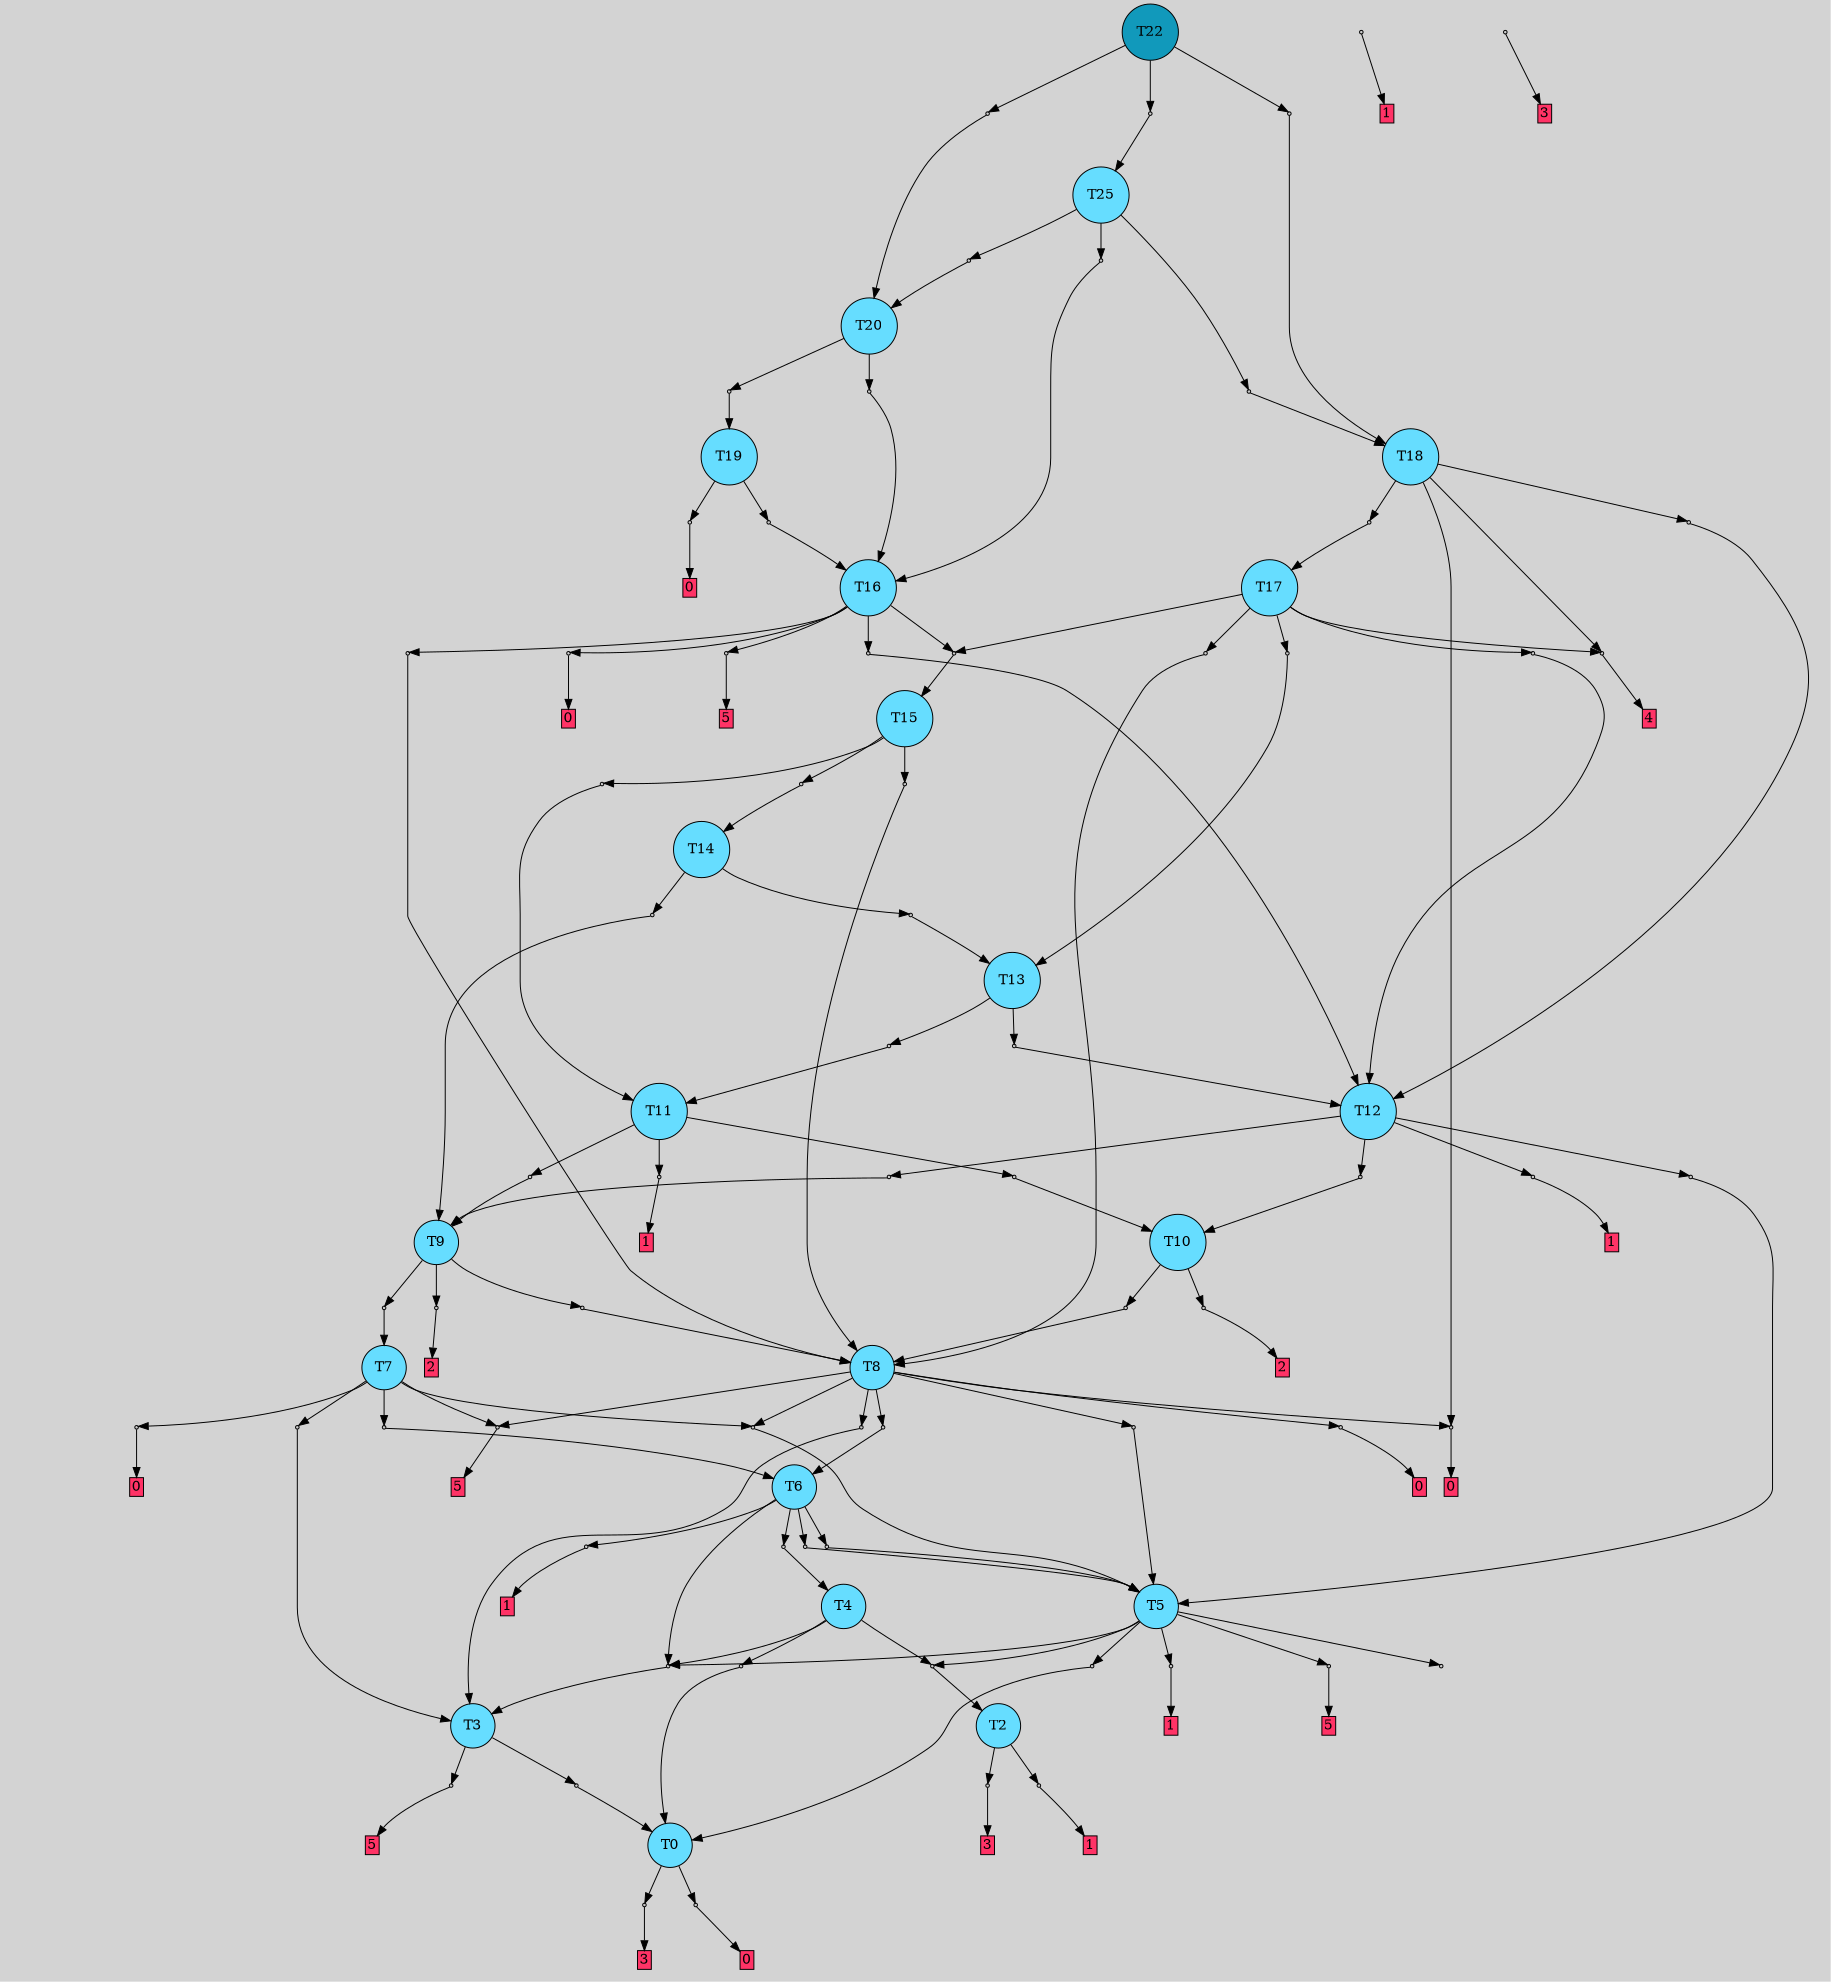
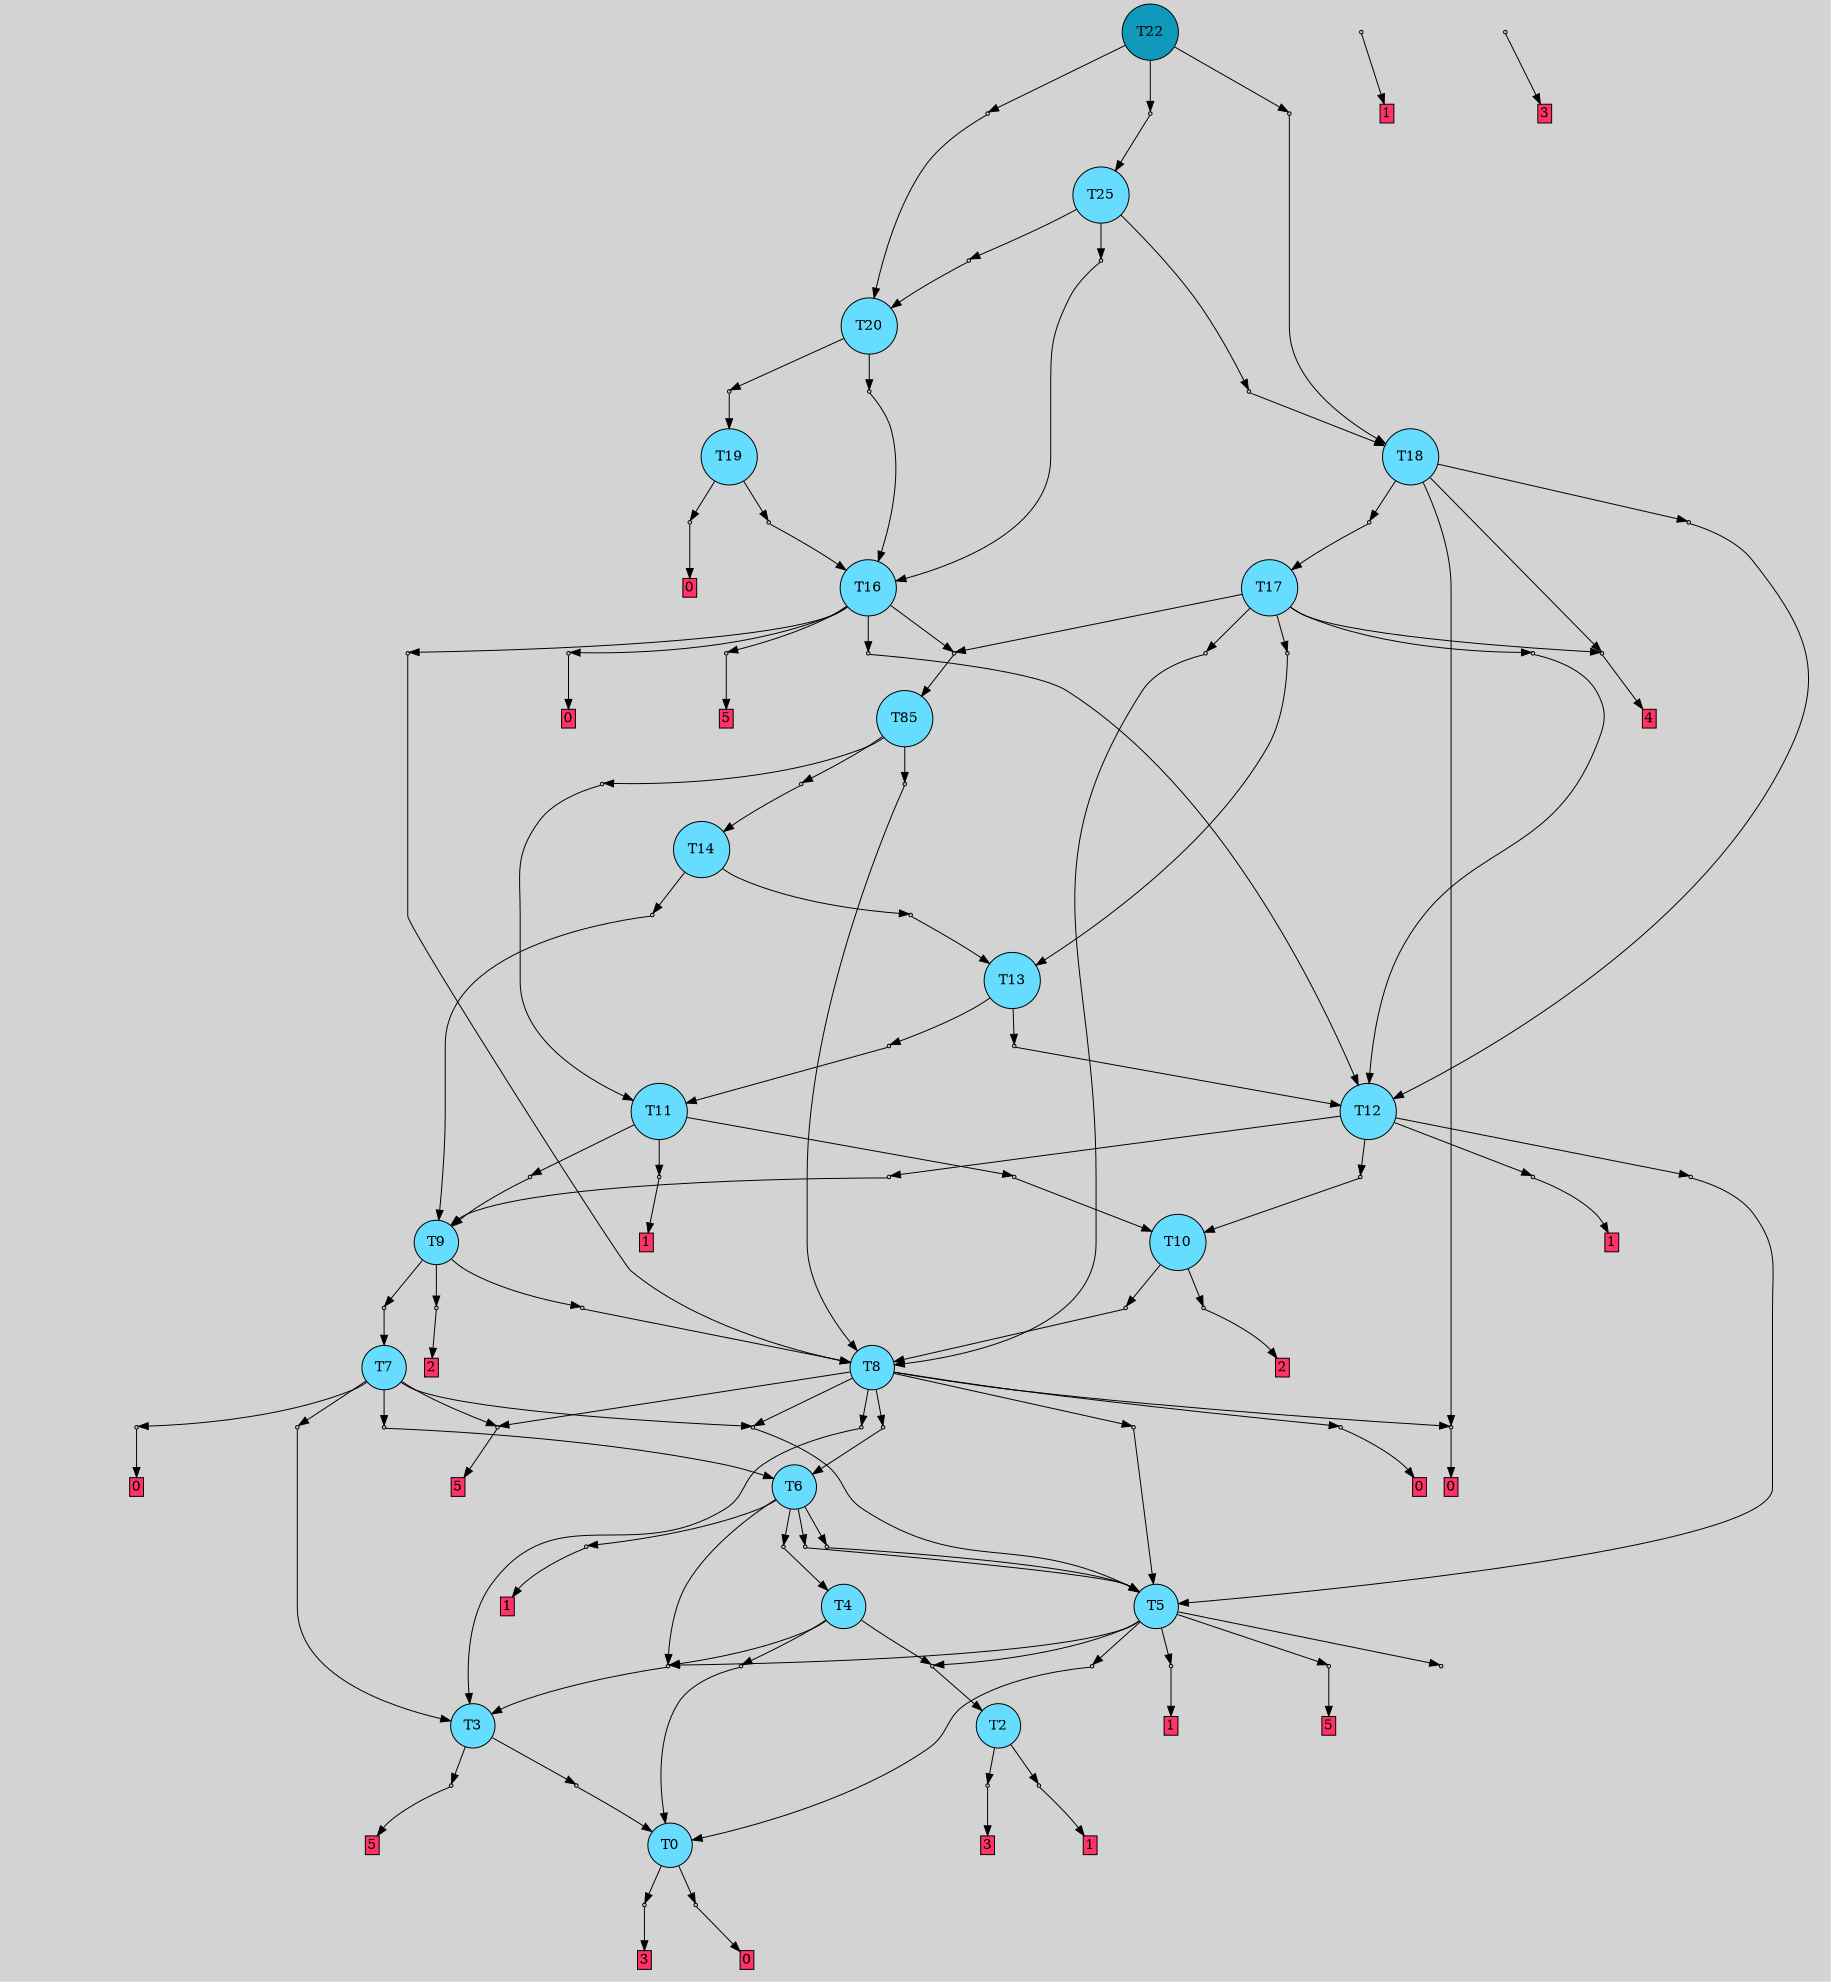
(905, 719) -> (905, 719)
